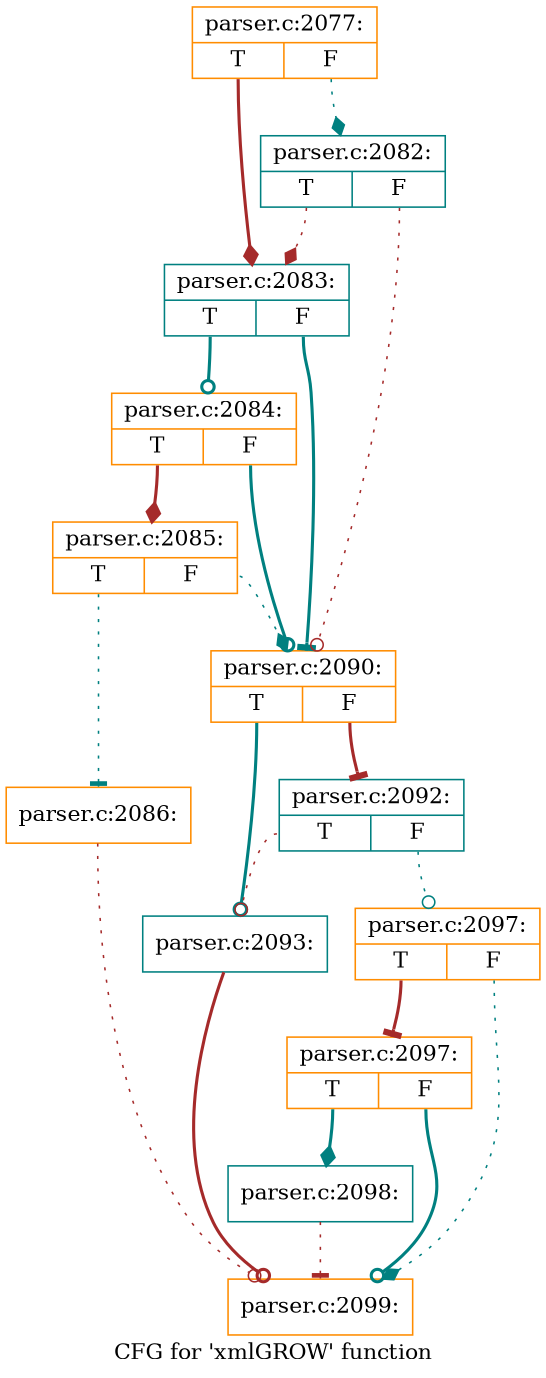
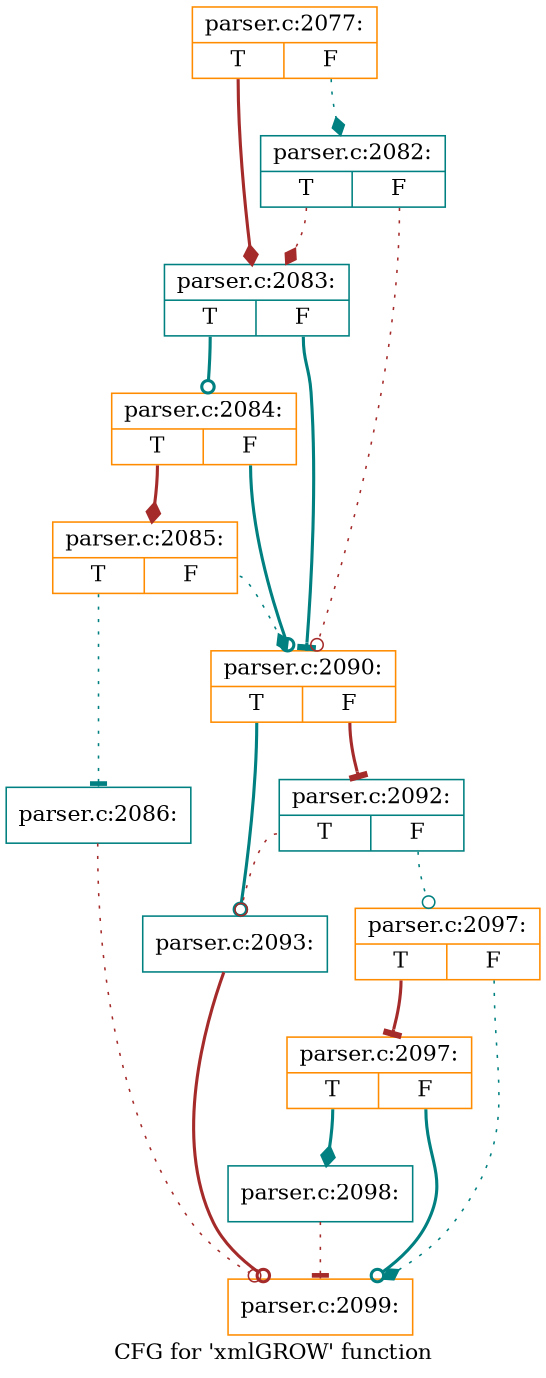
(99, 815) -> (99, 815)
